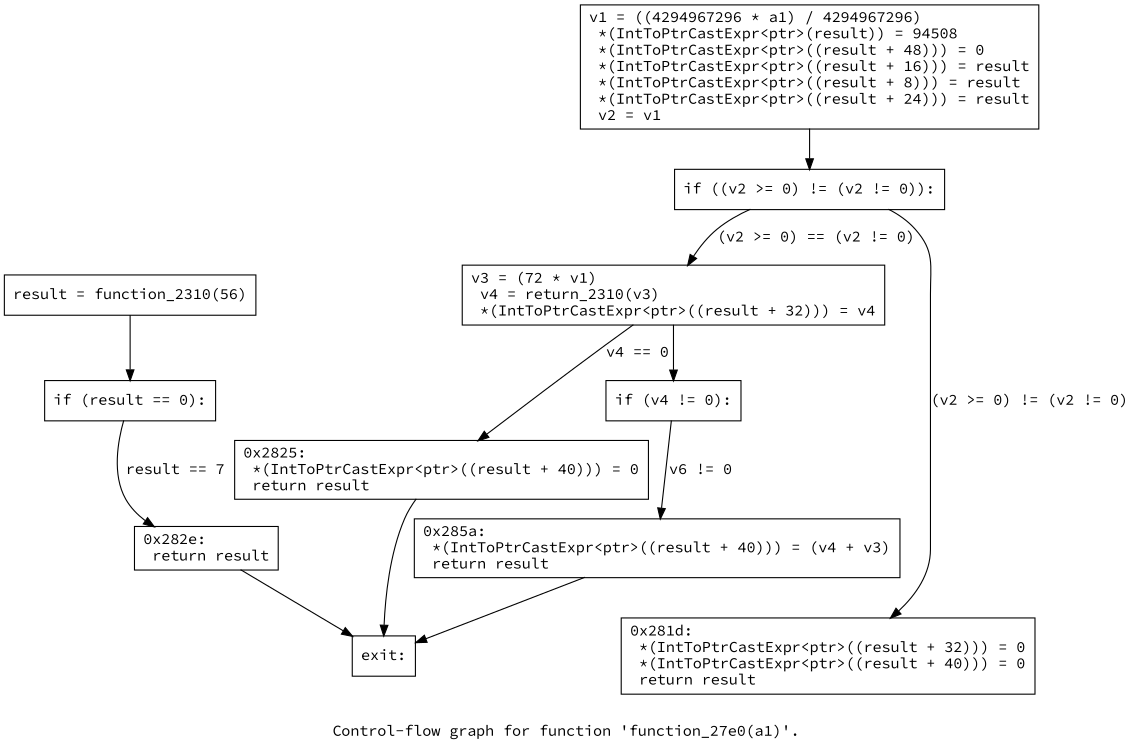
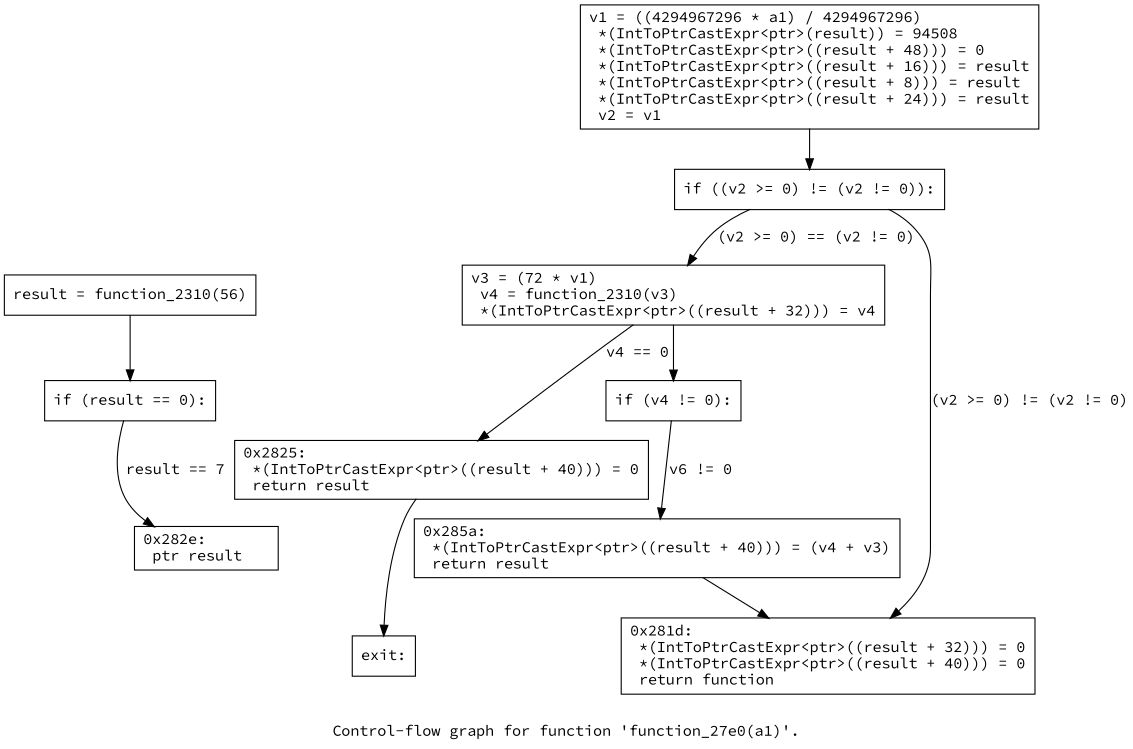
(566, 295) -> (574, 295)
(206, 556) -> (193, 556)
(292, 600) -> none
(505, 608) -> (731, 595)
(693, 680) -> (702, 680)
